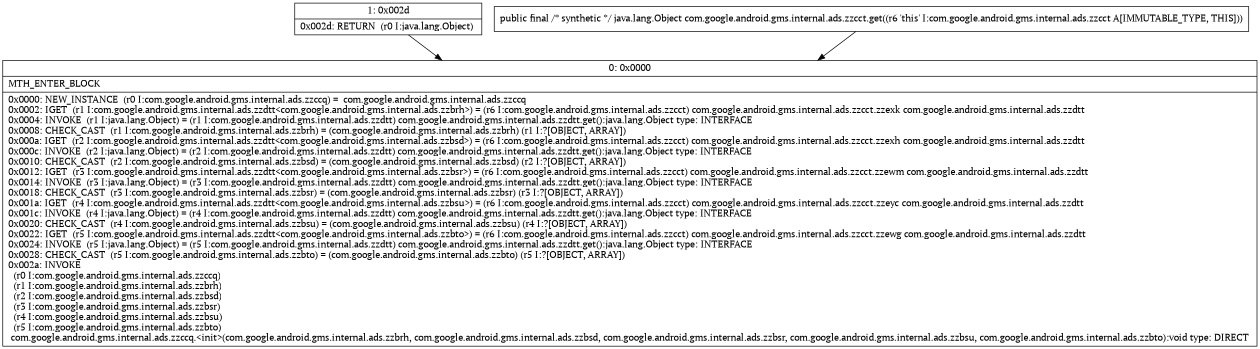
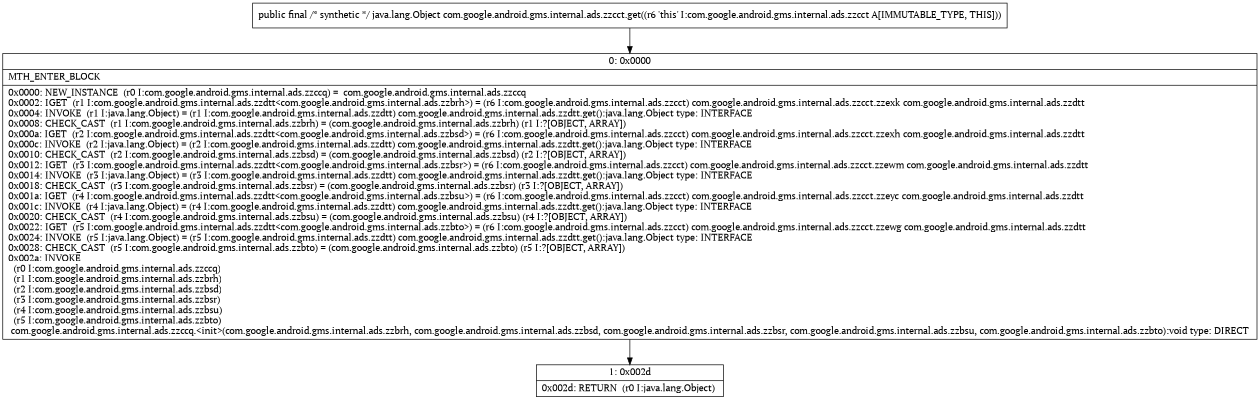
(422, 45) -> (630, 349)
